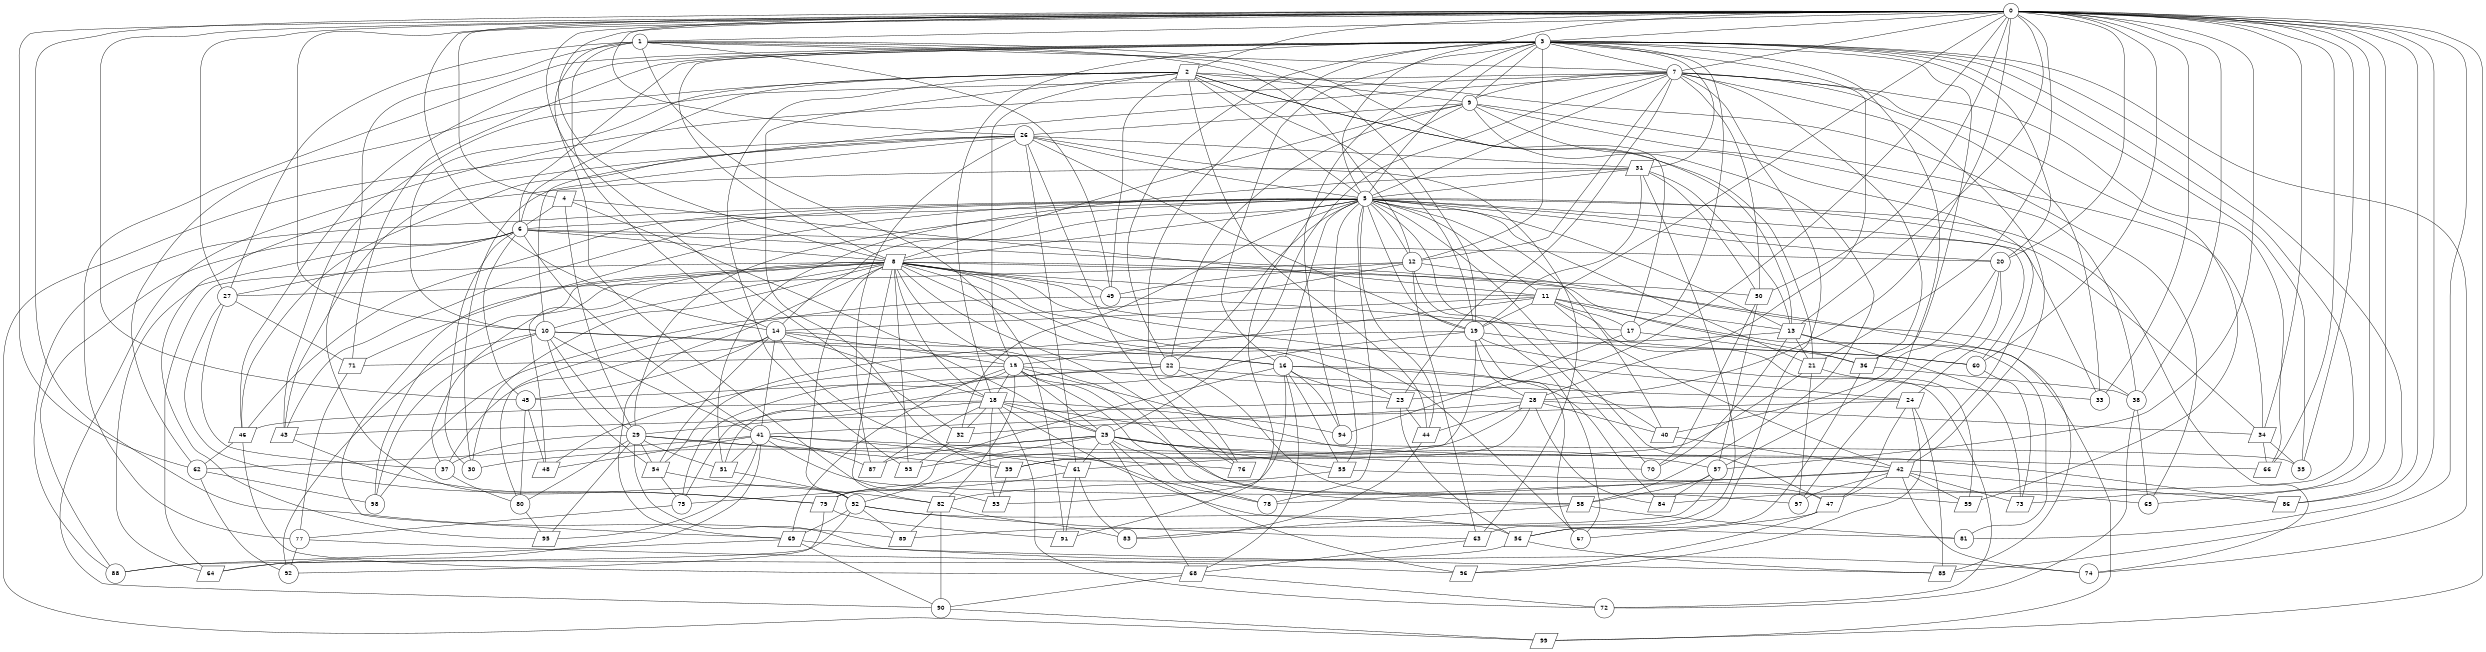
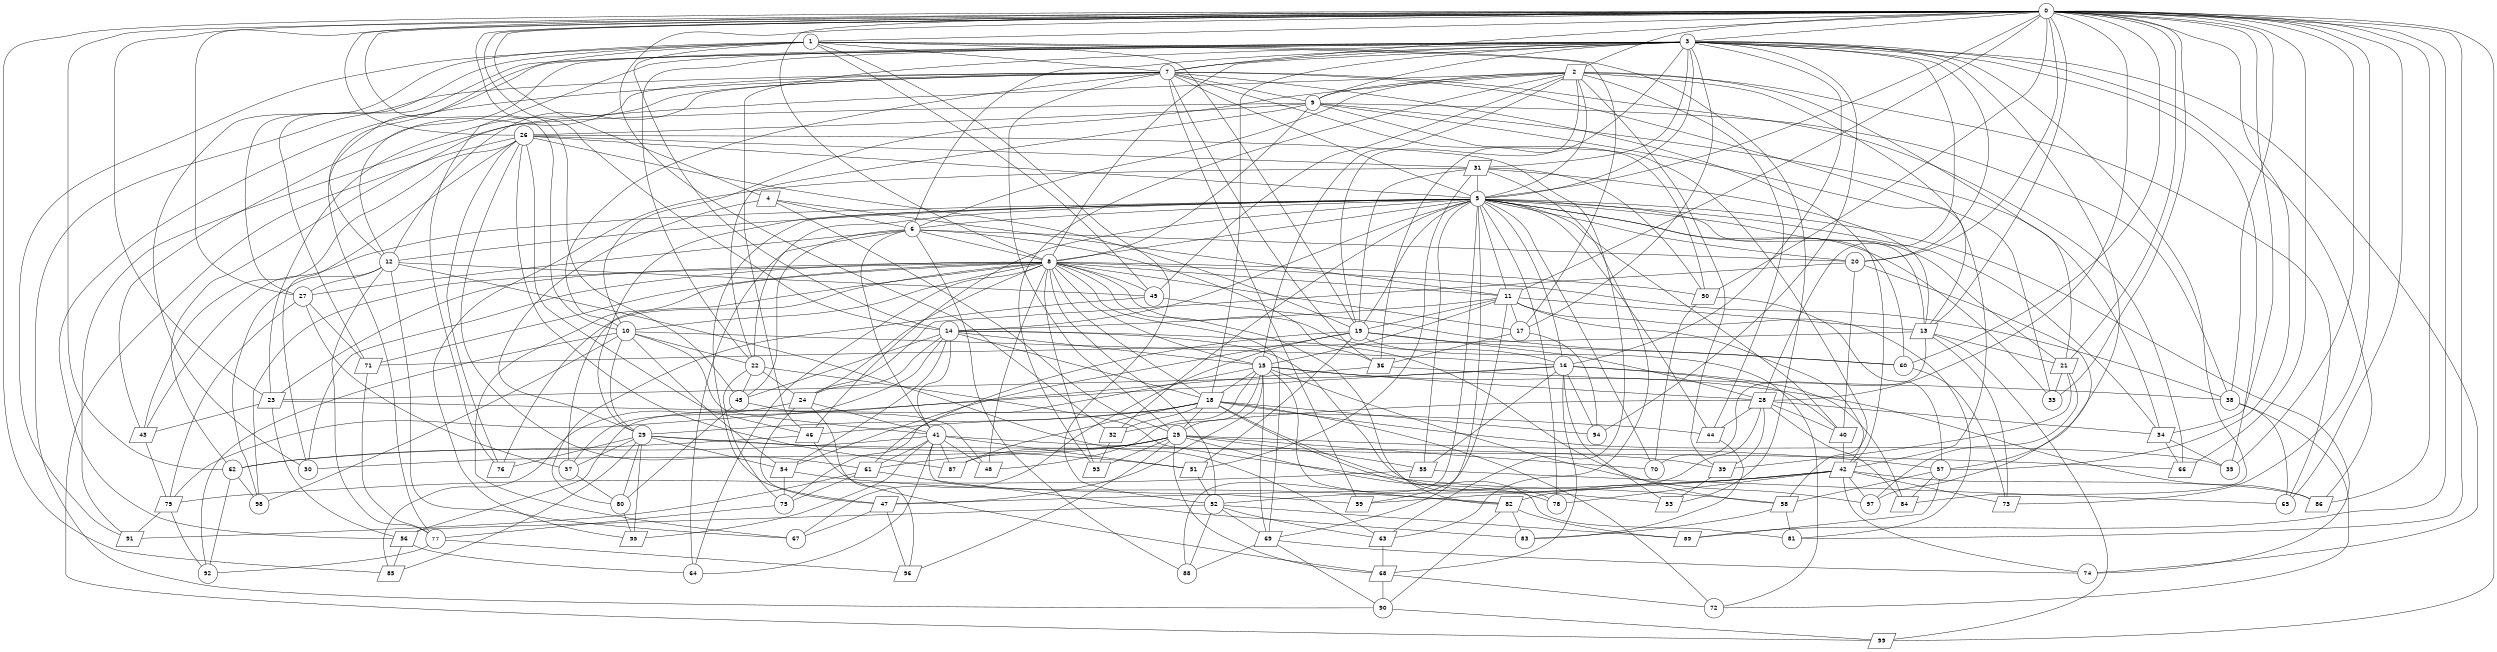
(894, 262) -> (1049, 262)
(1886, 332) -> (335, 422)
(456, 336) -> (259, 116)
none -> (889, 379)
(211, 574) -> (693, 574)
